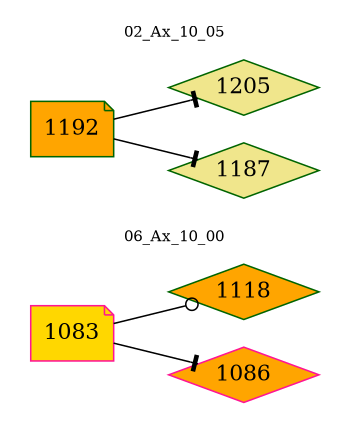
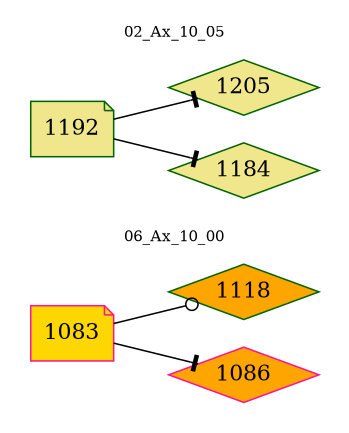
(72, 129) -> (72, 129)
(244, 171) -> (244, 171)
